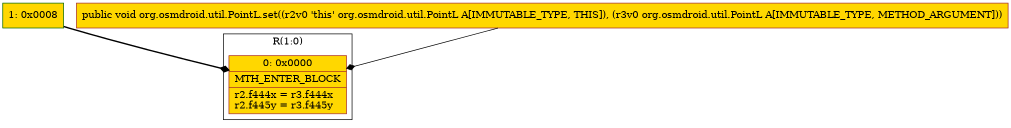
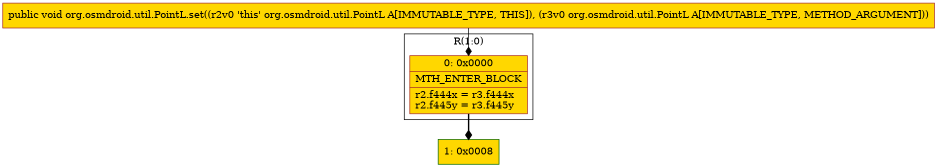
(142, 48) -> (469, 124)
